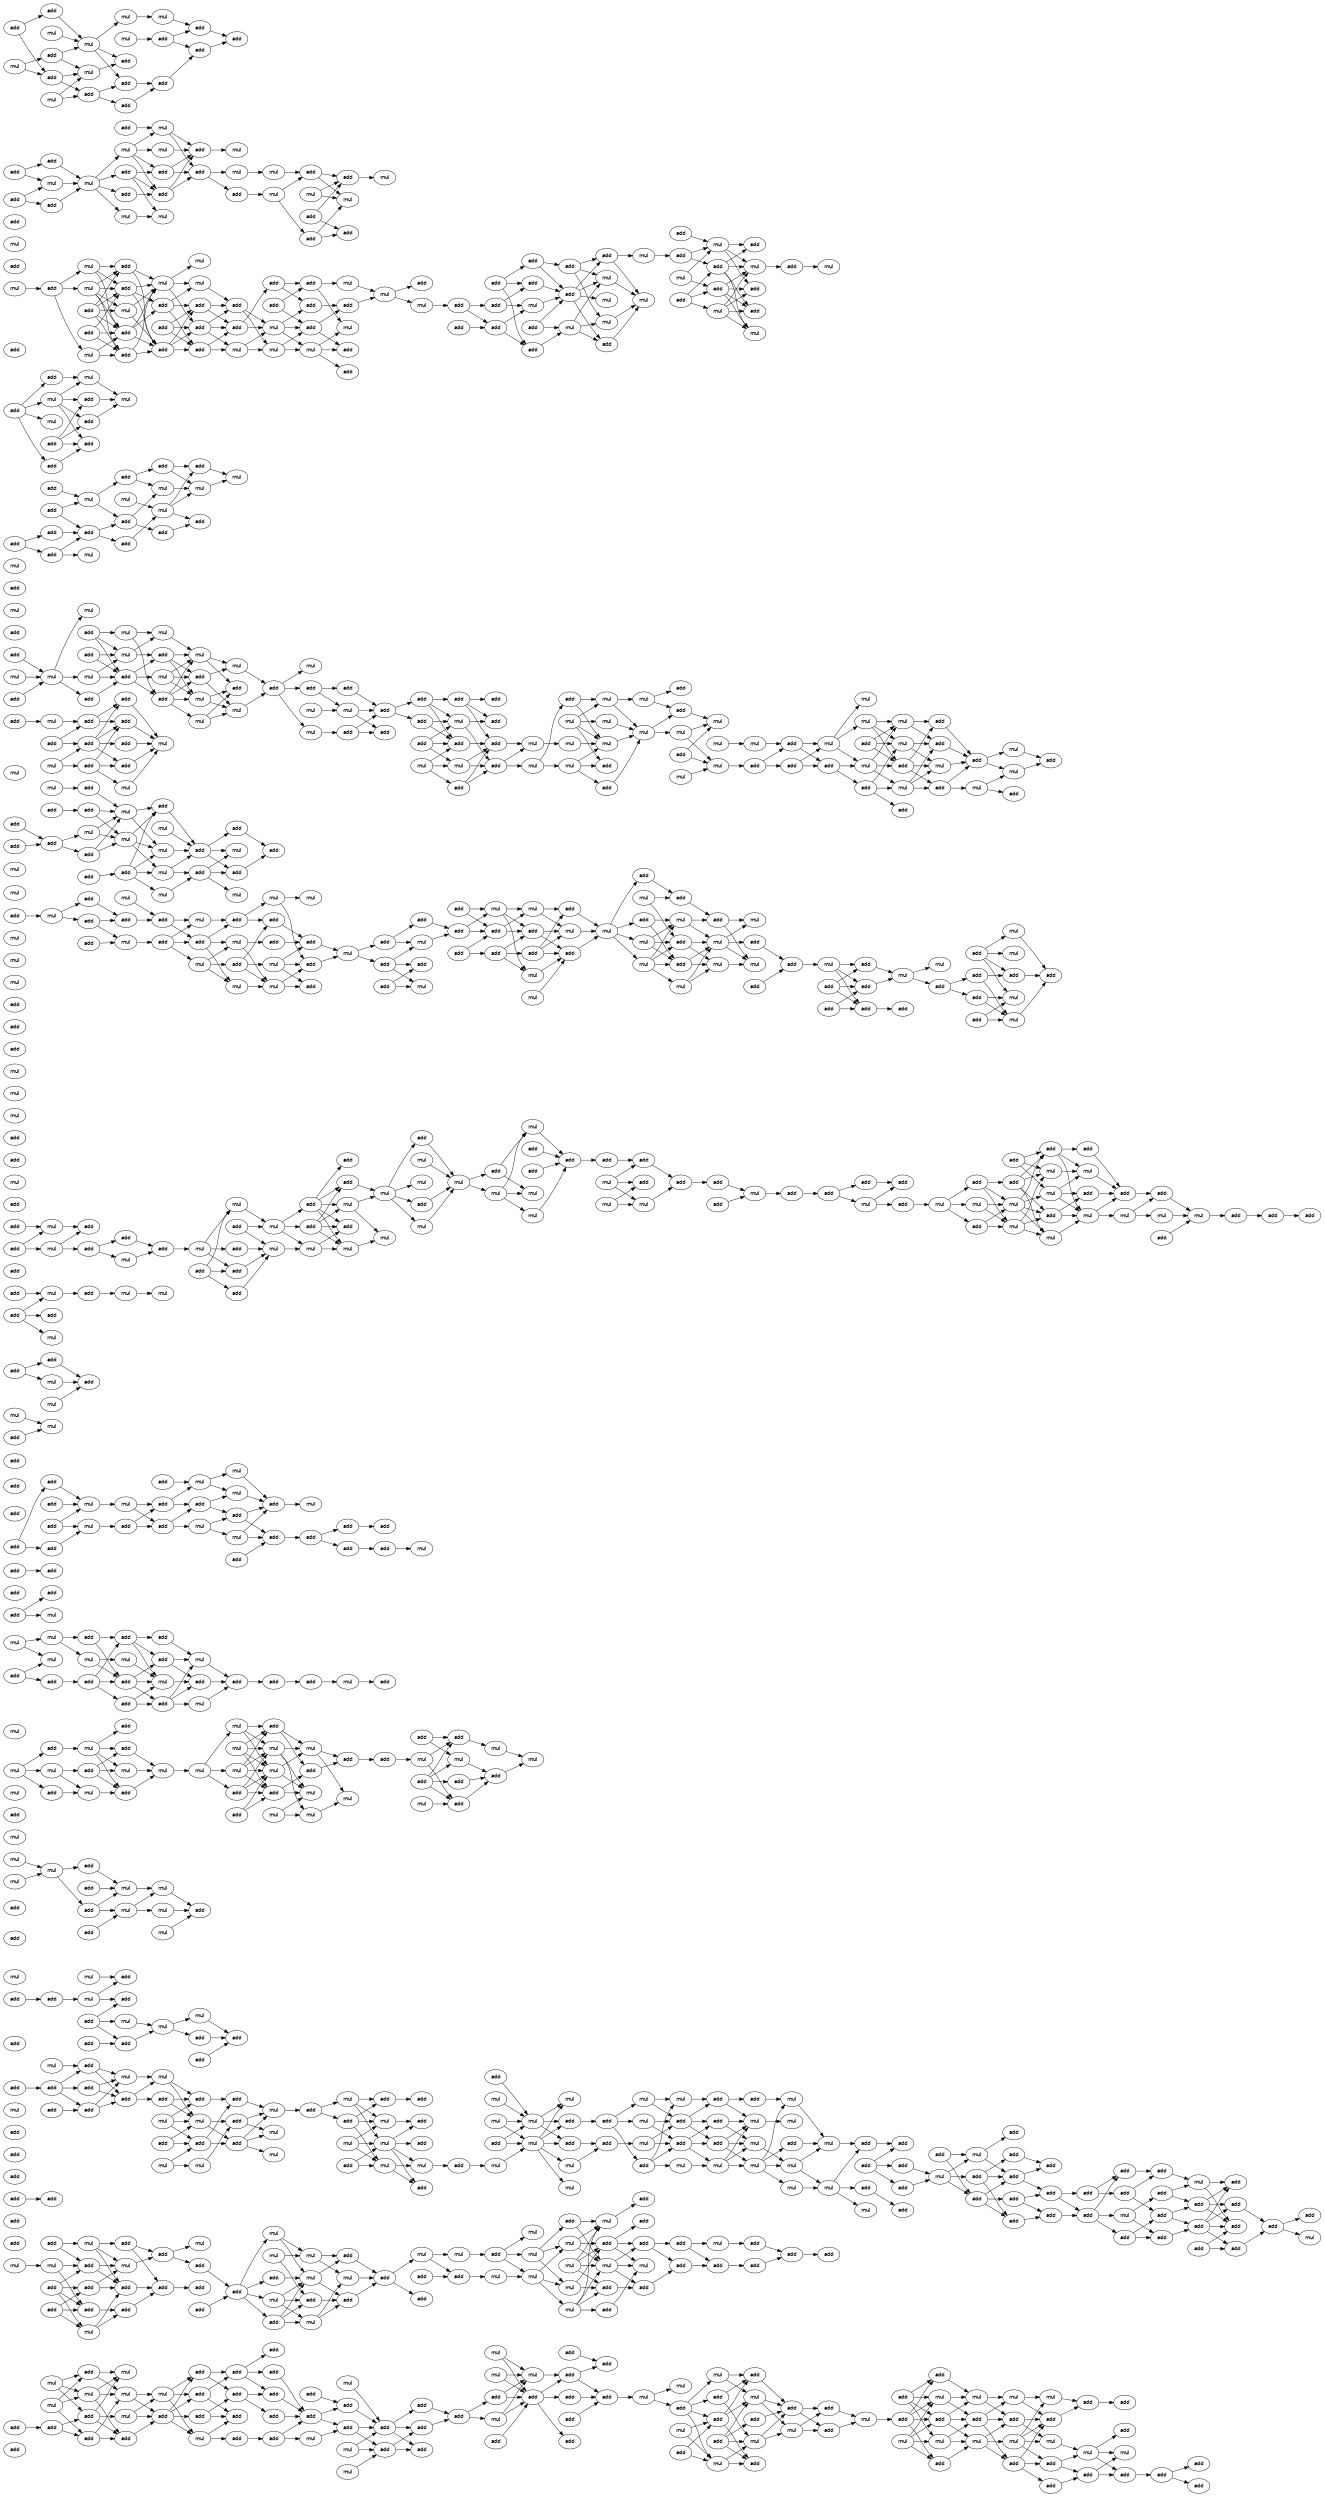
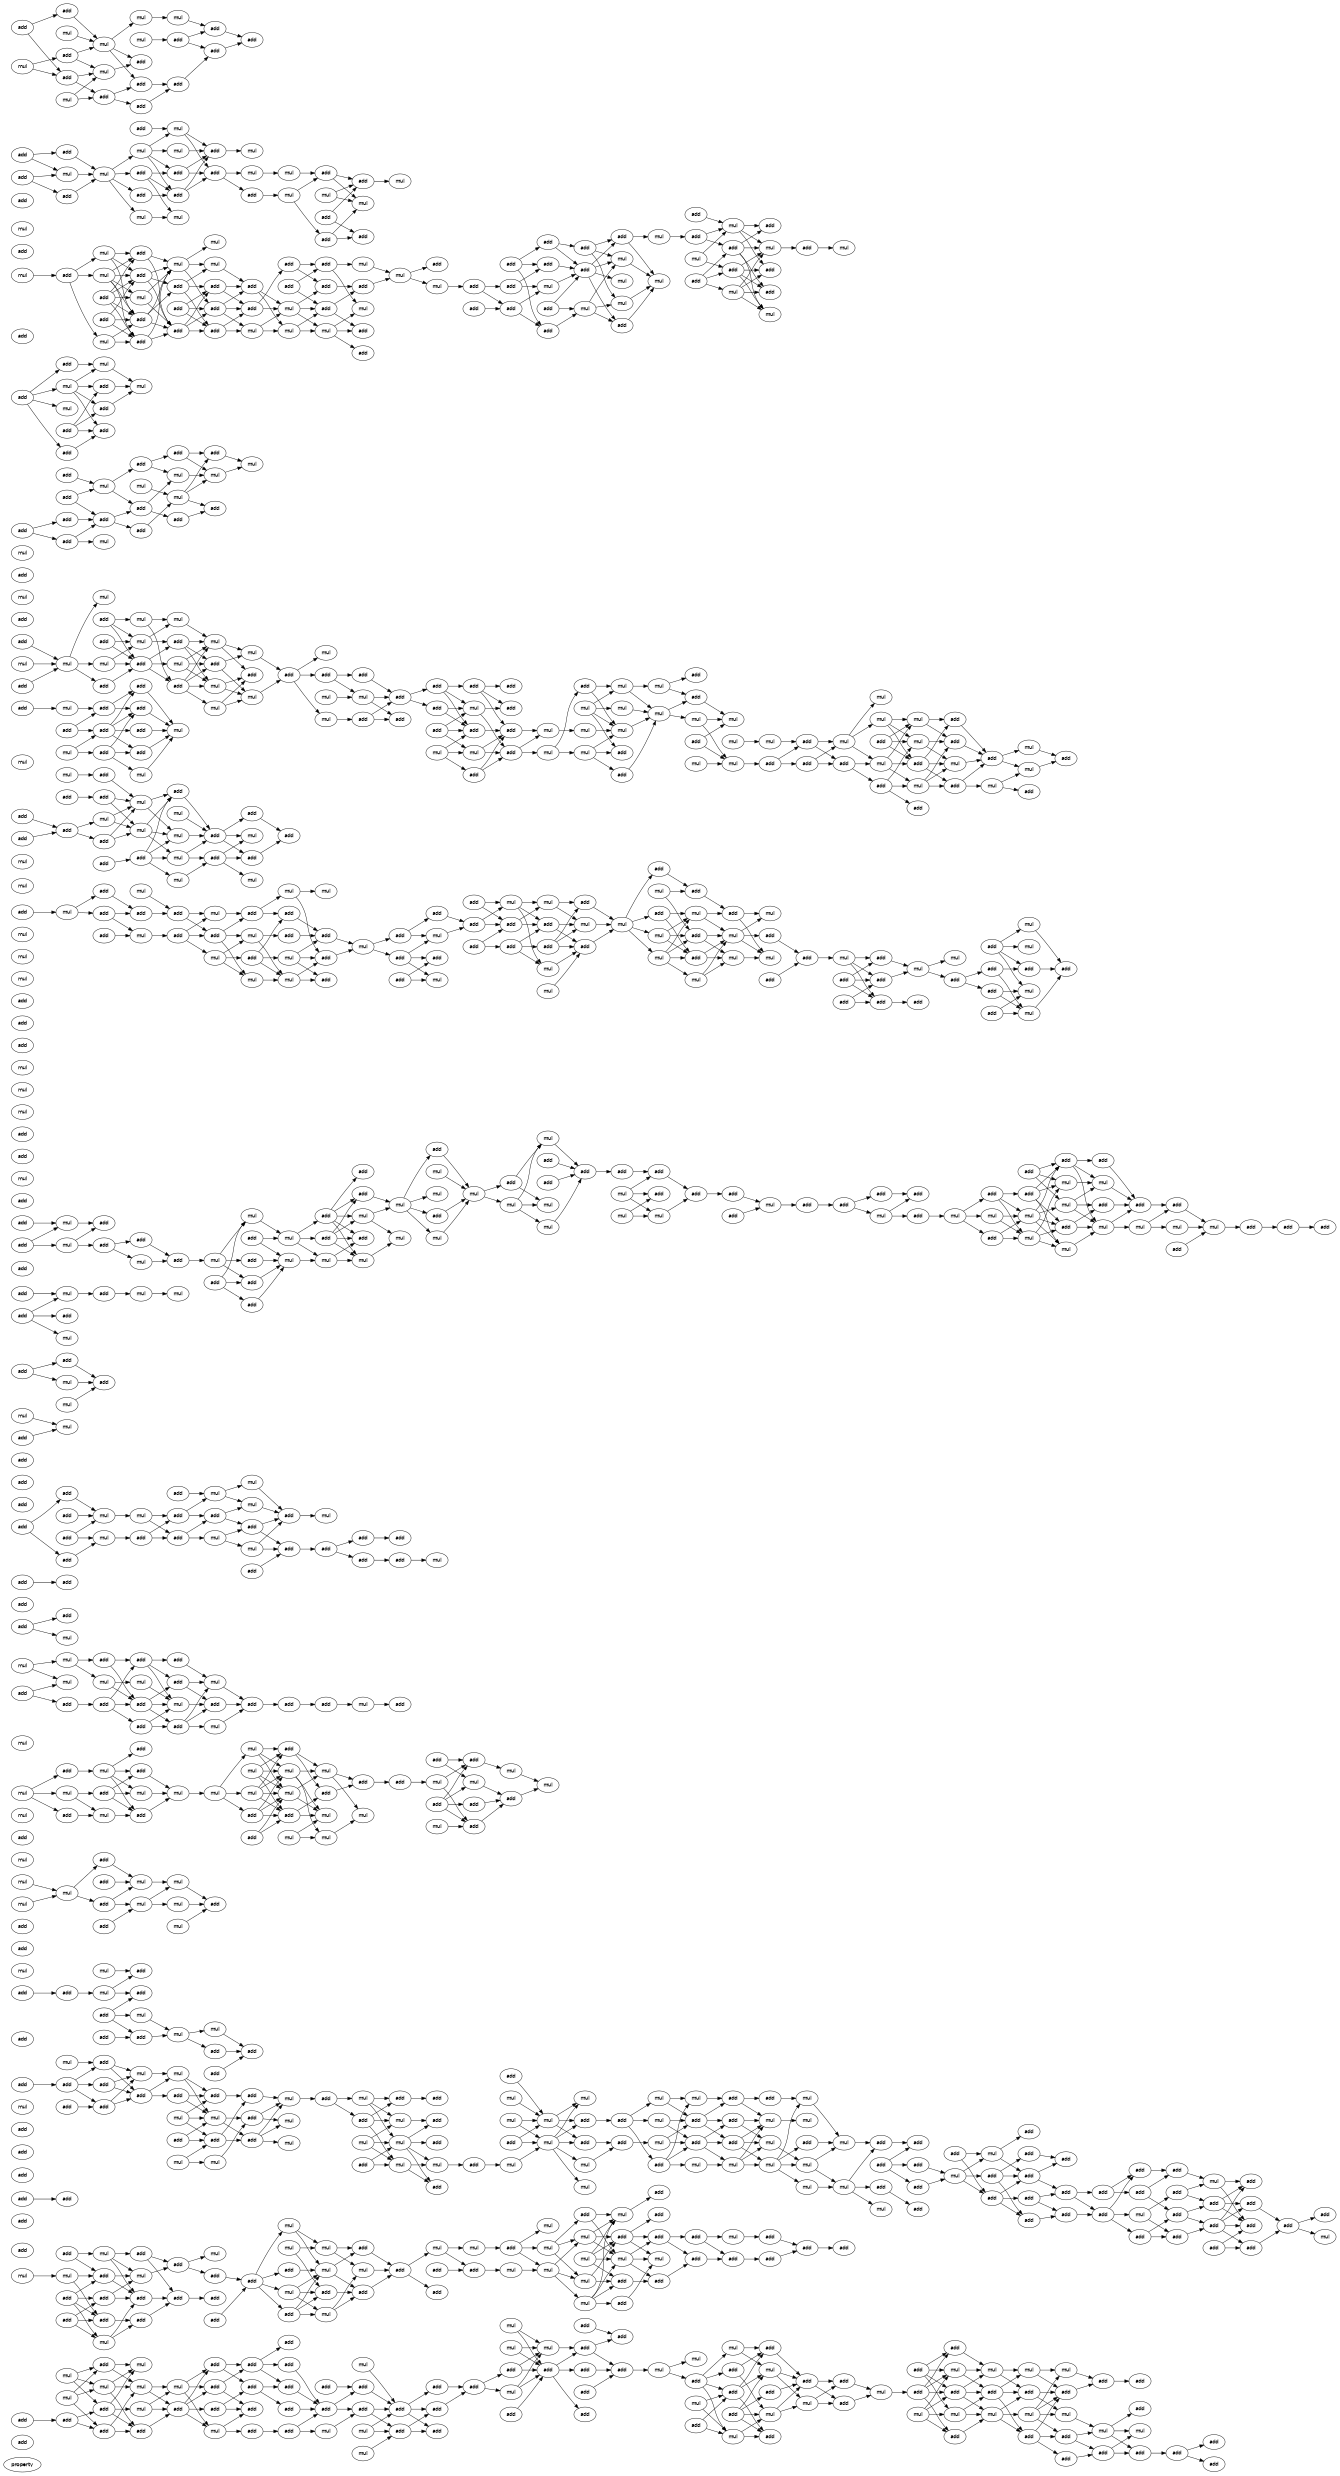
none -> (22, 2465)
